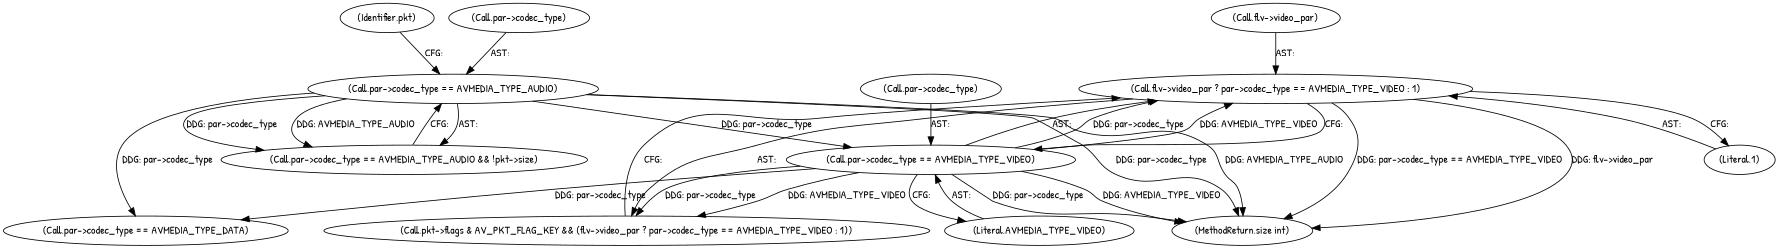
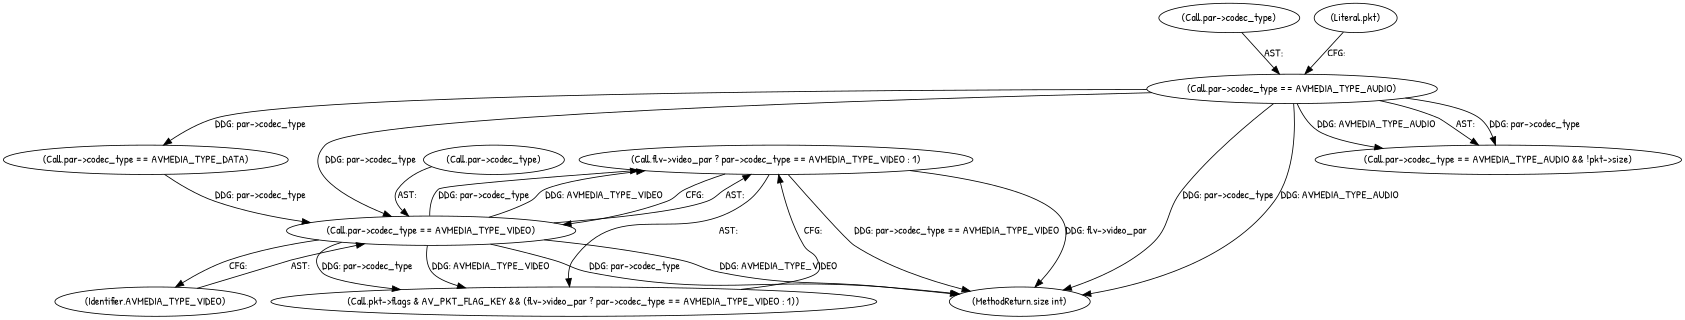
(387, 18) -> (1356, 18)
(1276, 18) -> none
(424, 127) -> none
(1740, 160) -> none
(532, 191) -> (230, 206)
(1039, 231) -> (156, 302)
